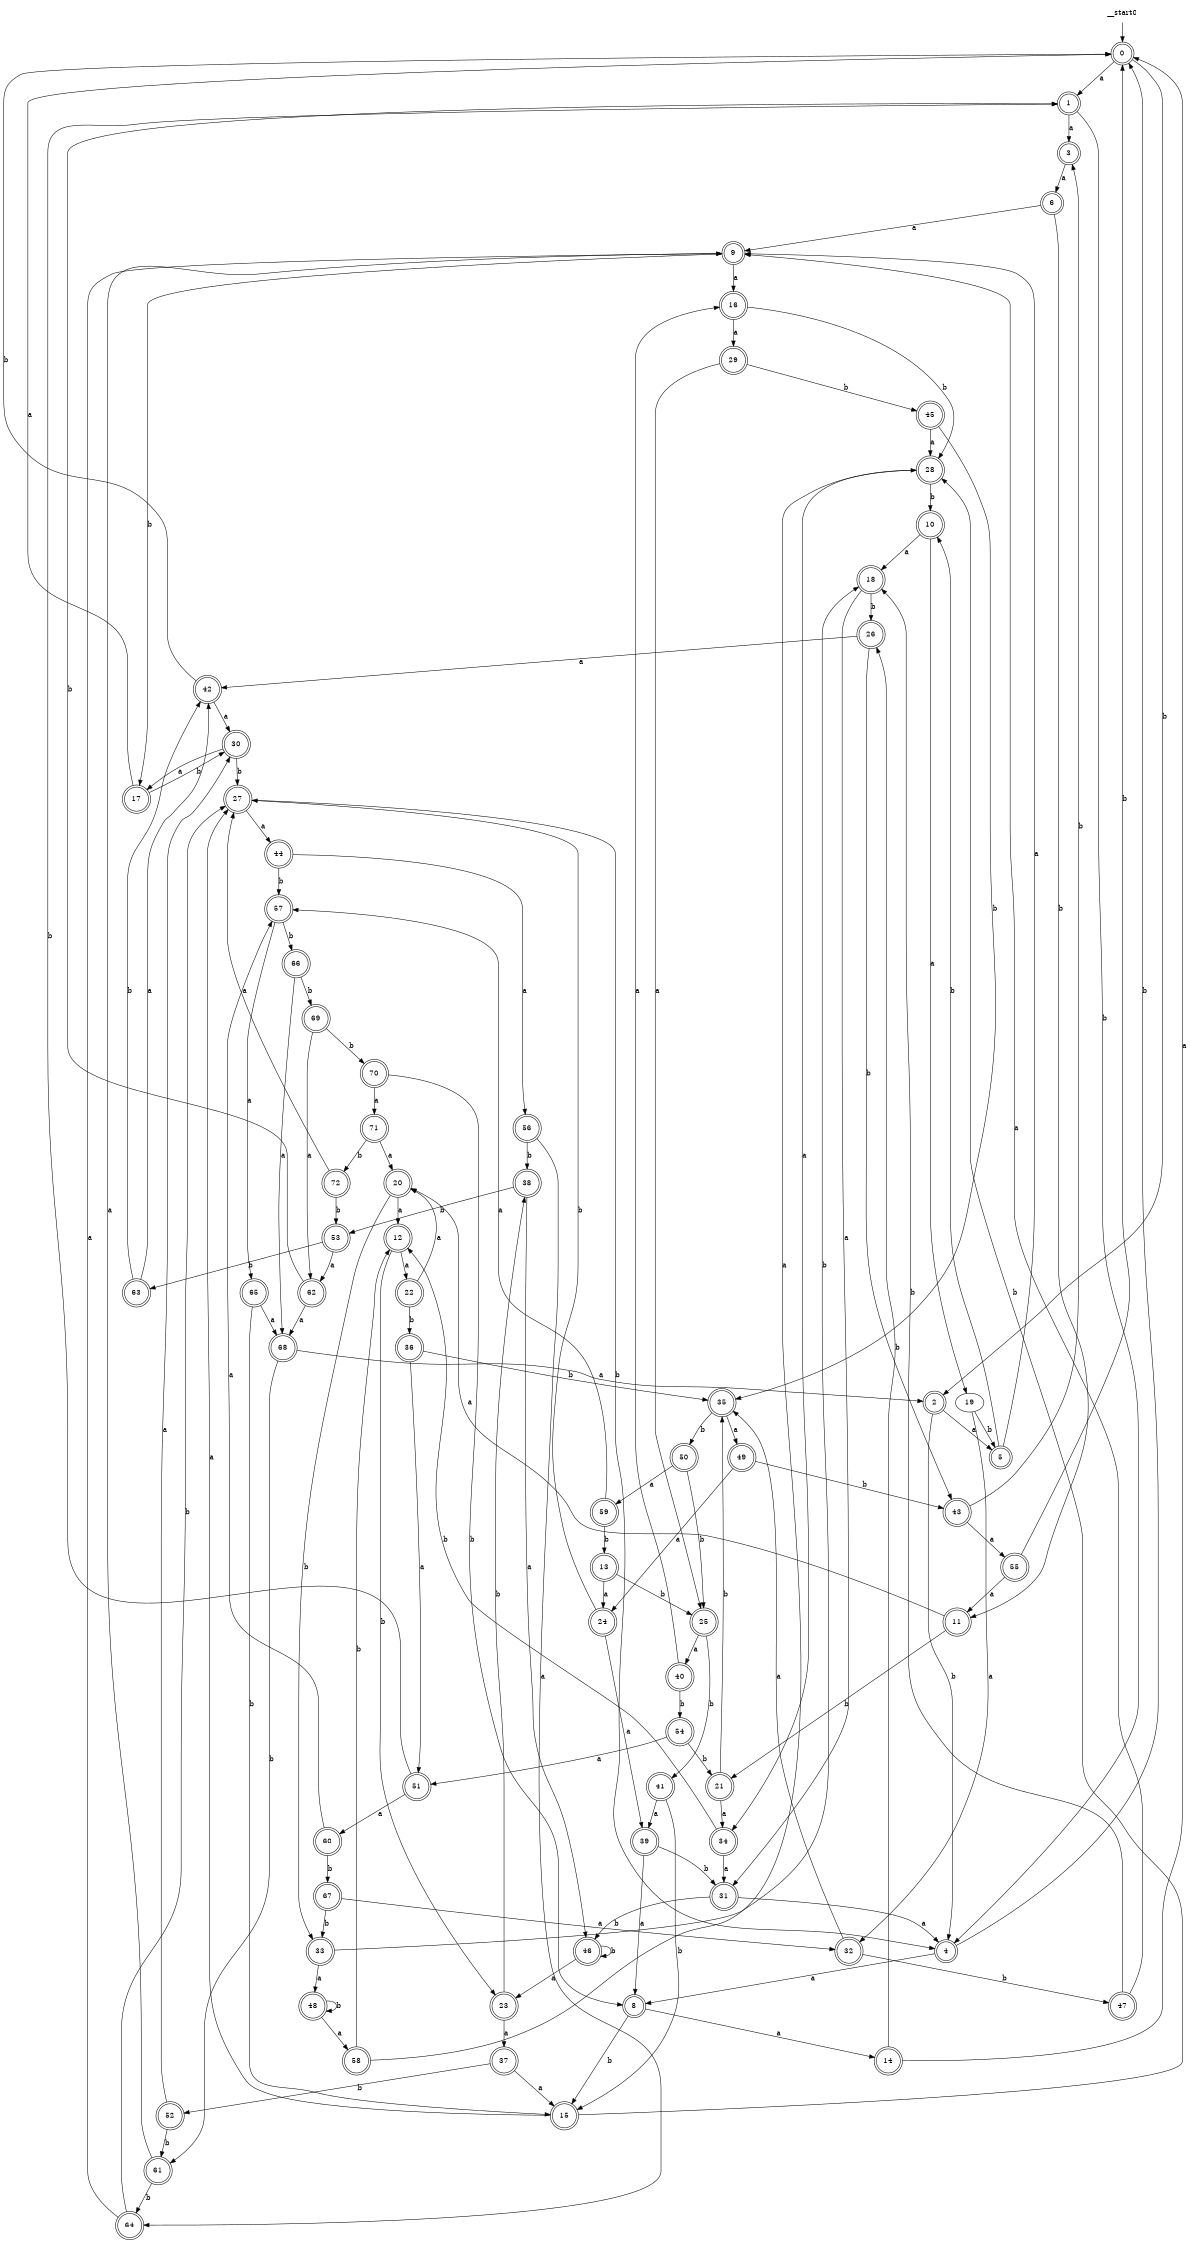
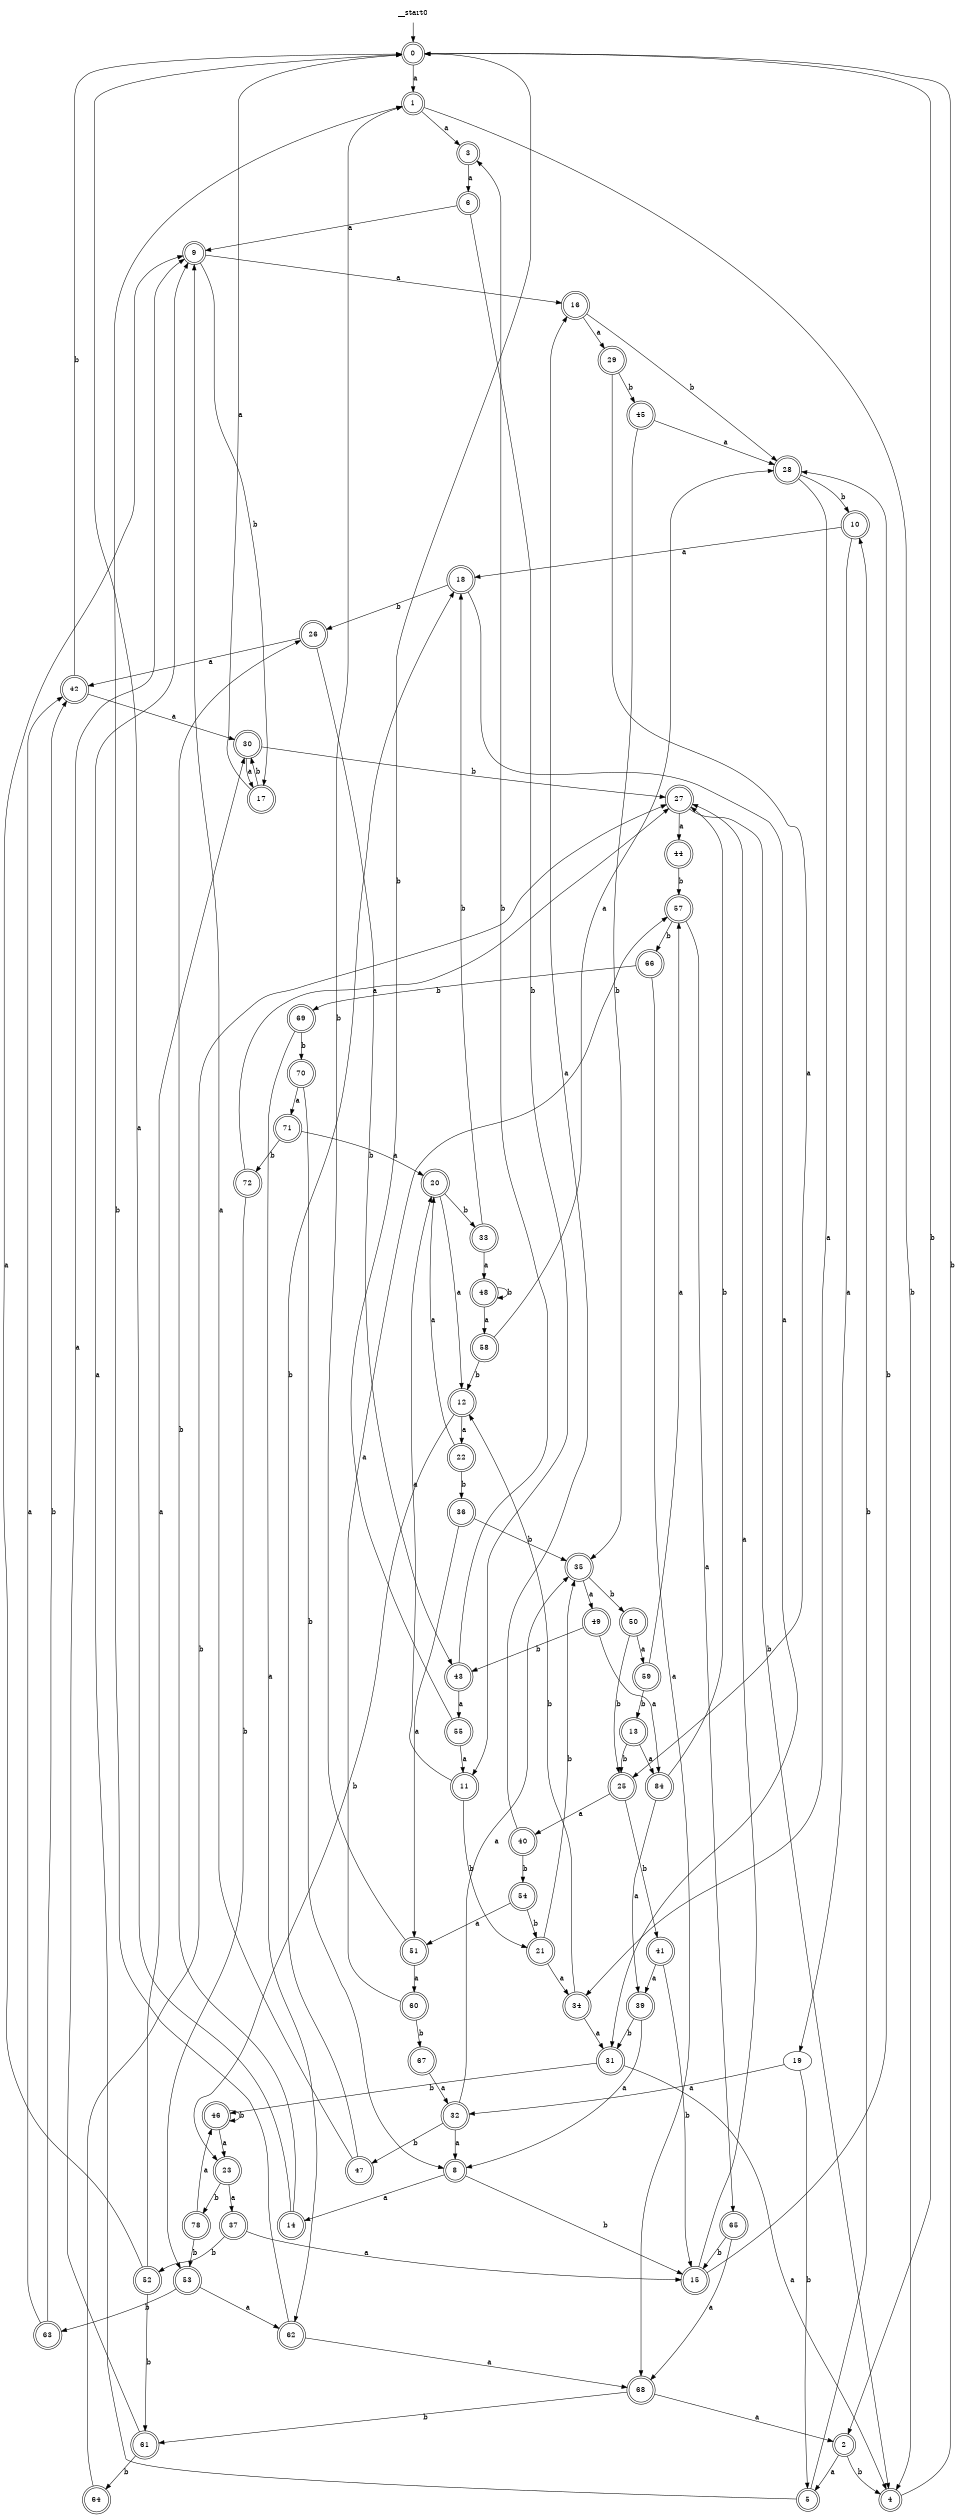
(88, 943) -> (4, 1258)
(527, 1128) -> none
(527, 1183) -> (196, 2226)
(603, 1622) -> (659, 1787)
(324, 1921) -> none
(793, 1978) -> (455, 2142)
